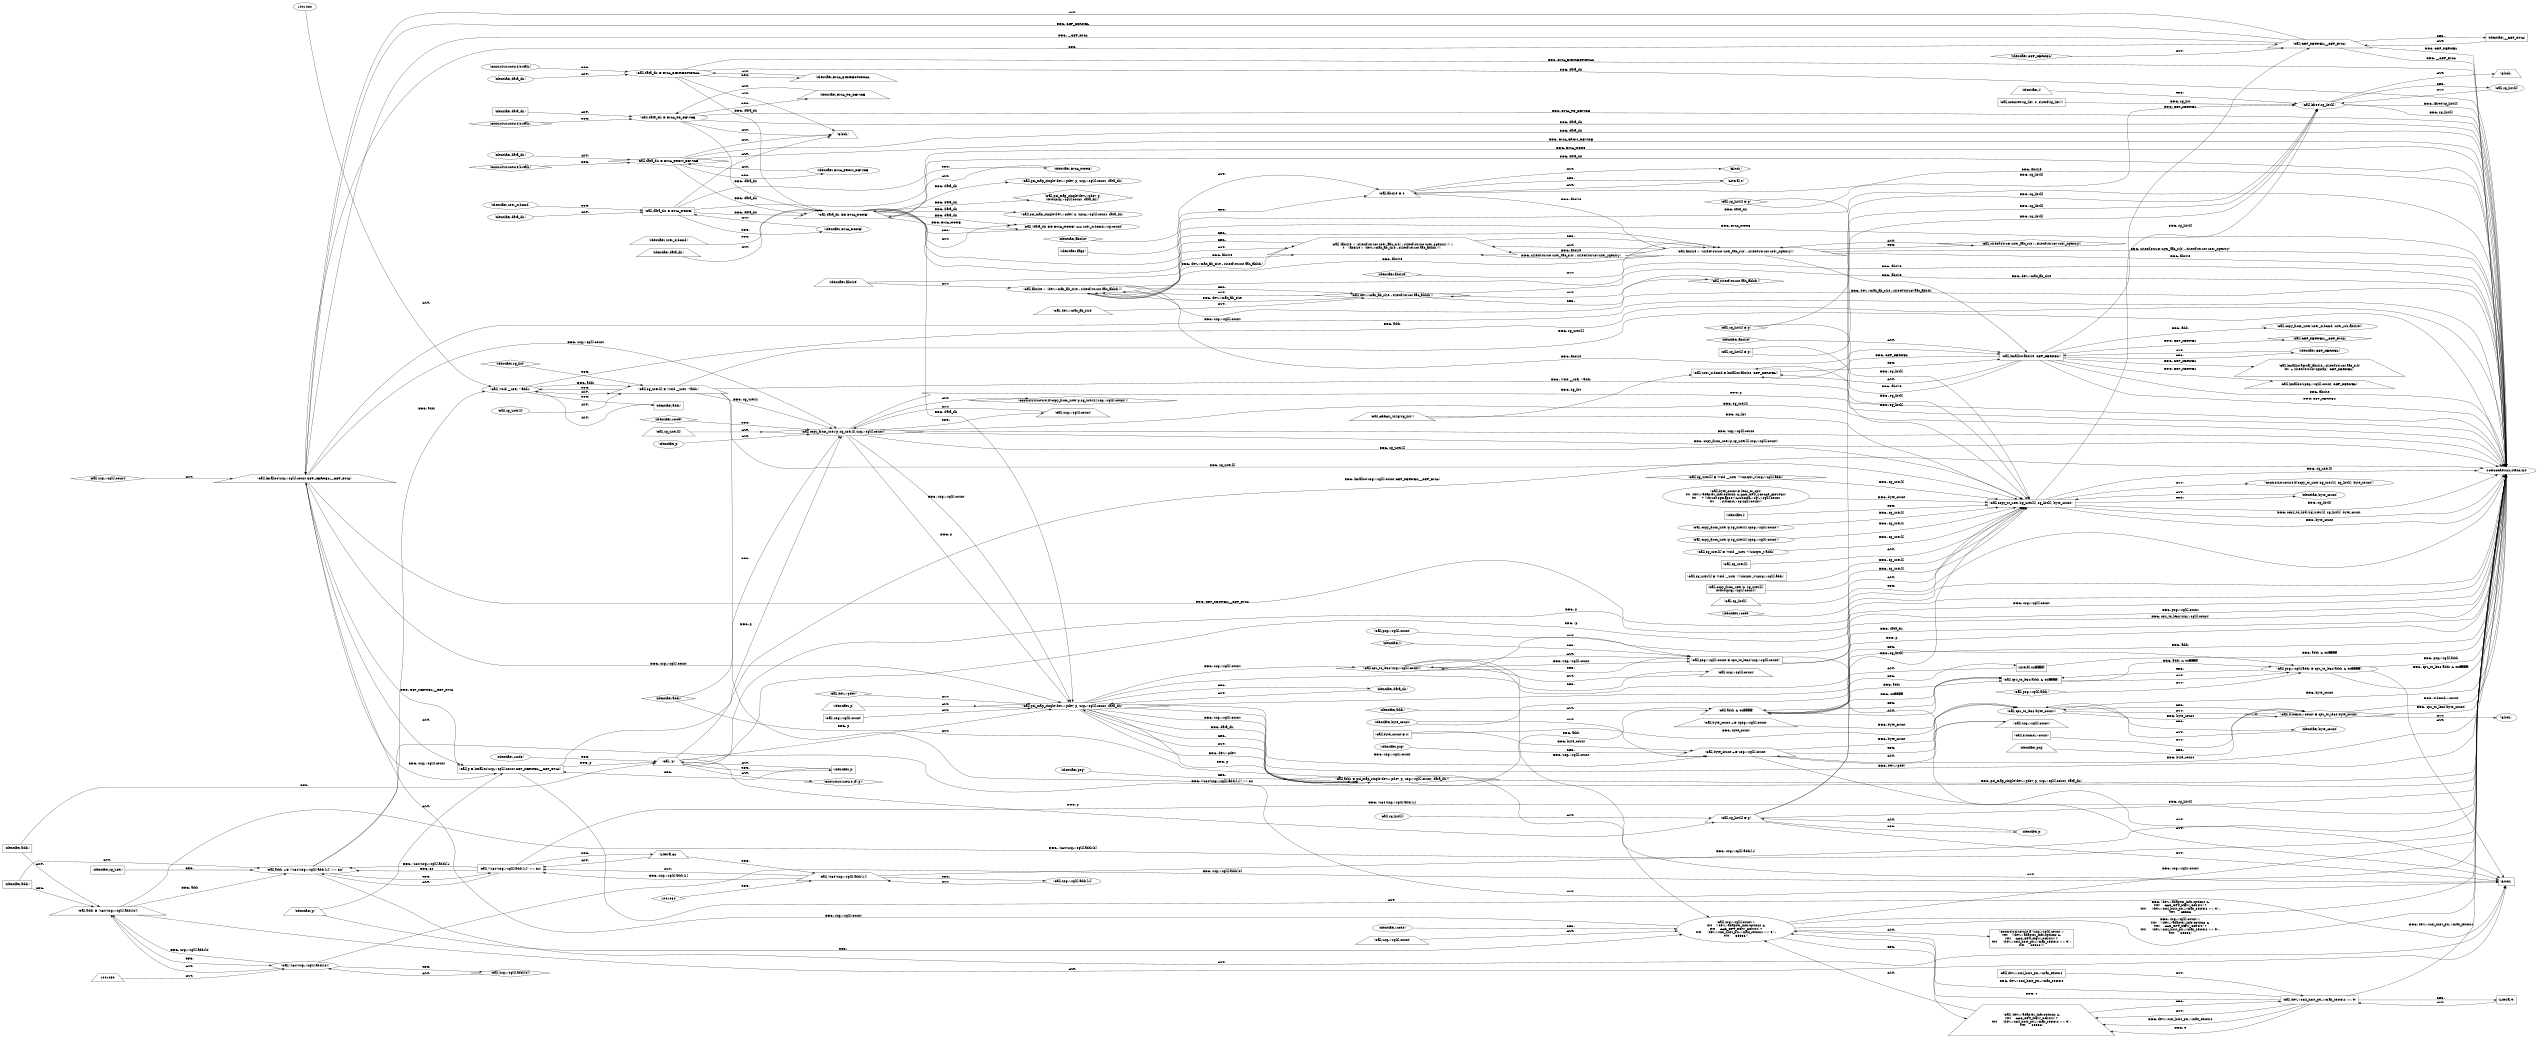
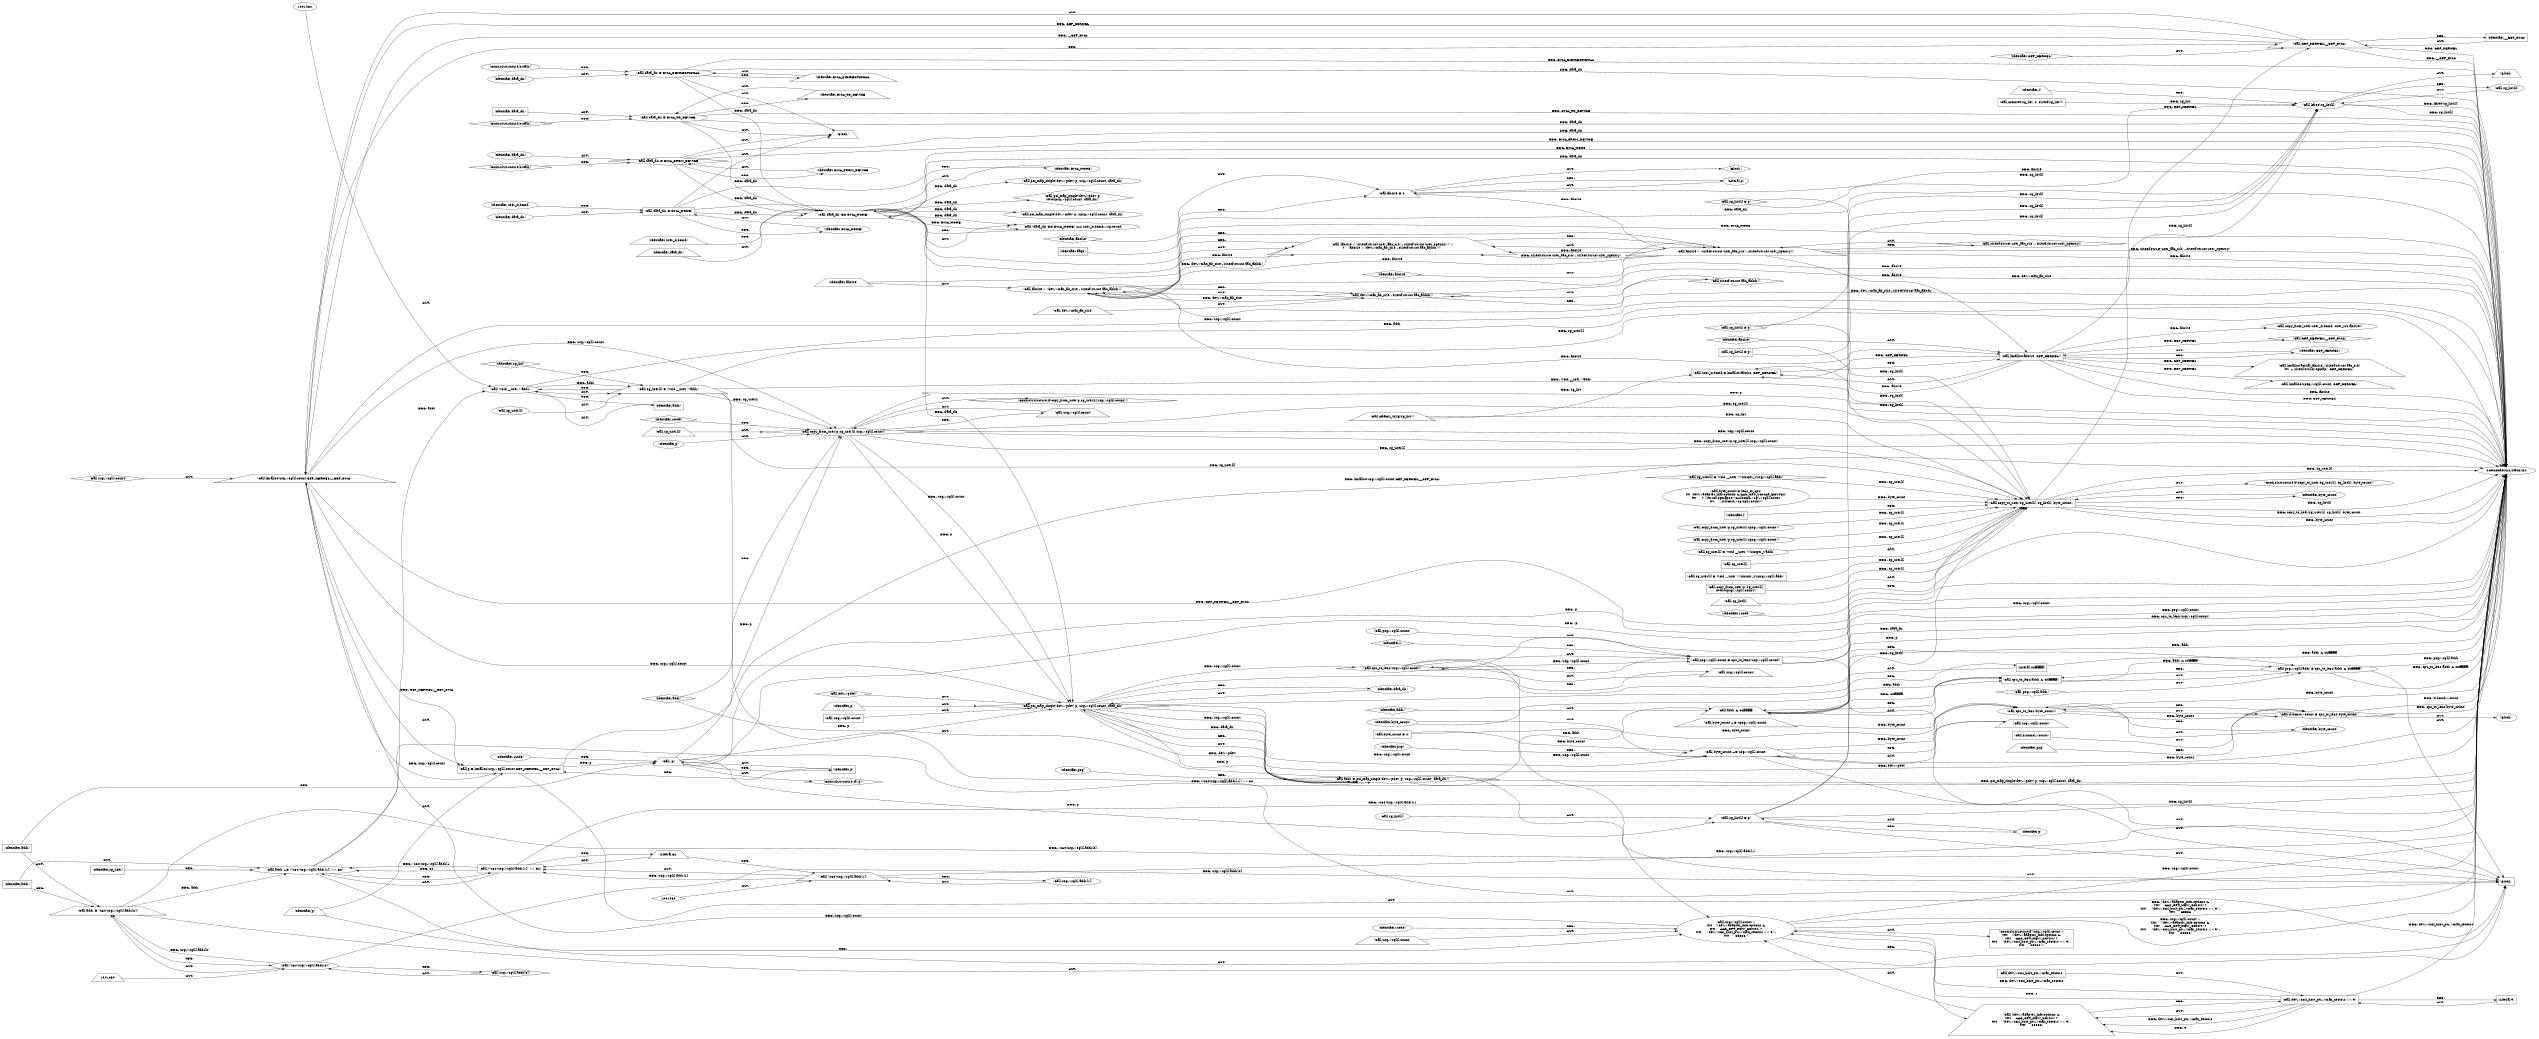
(2180, 328) -> (2180, 328)
(746, 886) -> (746, 886)
